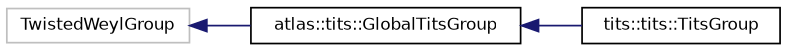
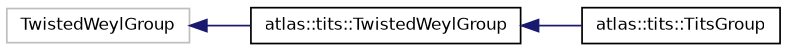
(386, 26) -> (386, 26)
(681, 26) -> (681, 26)
